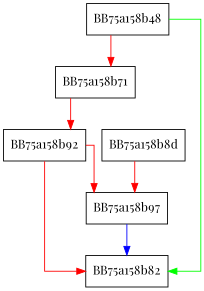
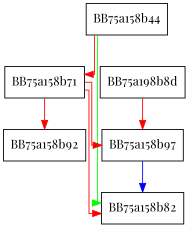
(128, 19) -> (127, 19)
(144, 145) -> (143, 82)
(94, 160) -> (92, 111)
(45, 232) -> (89, 151)
